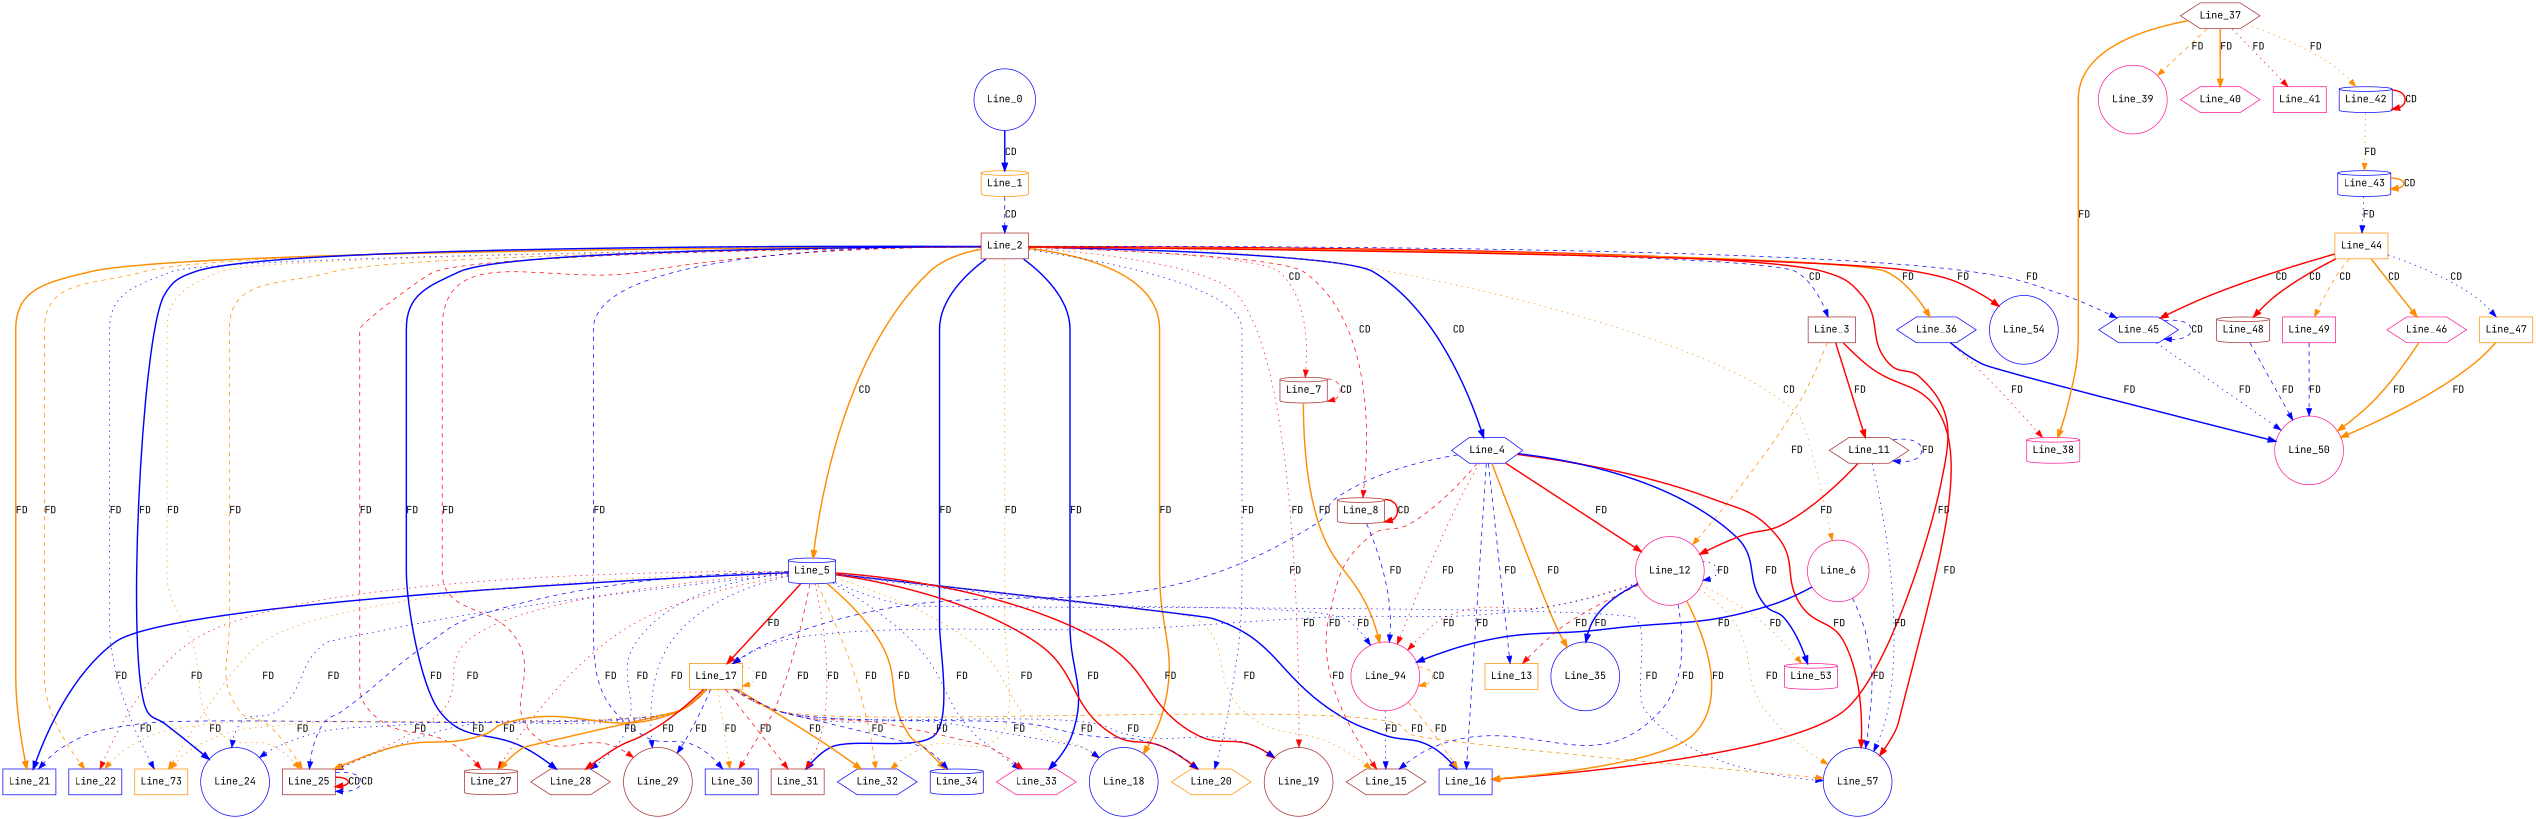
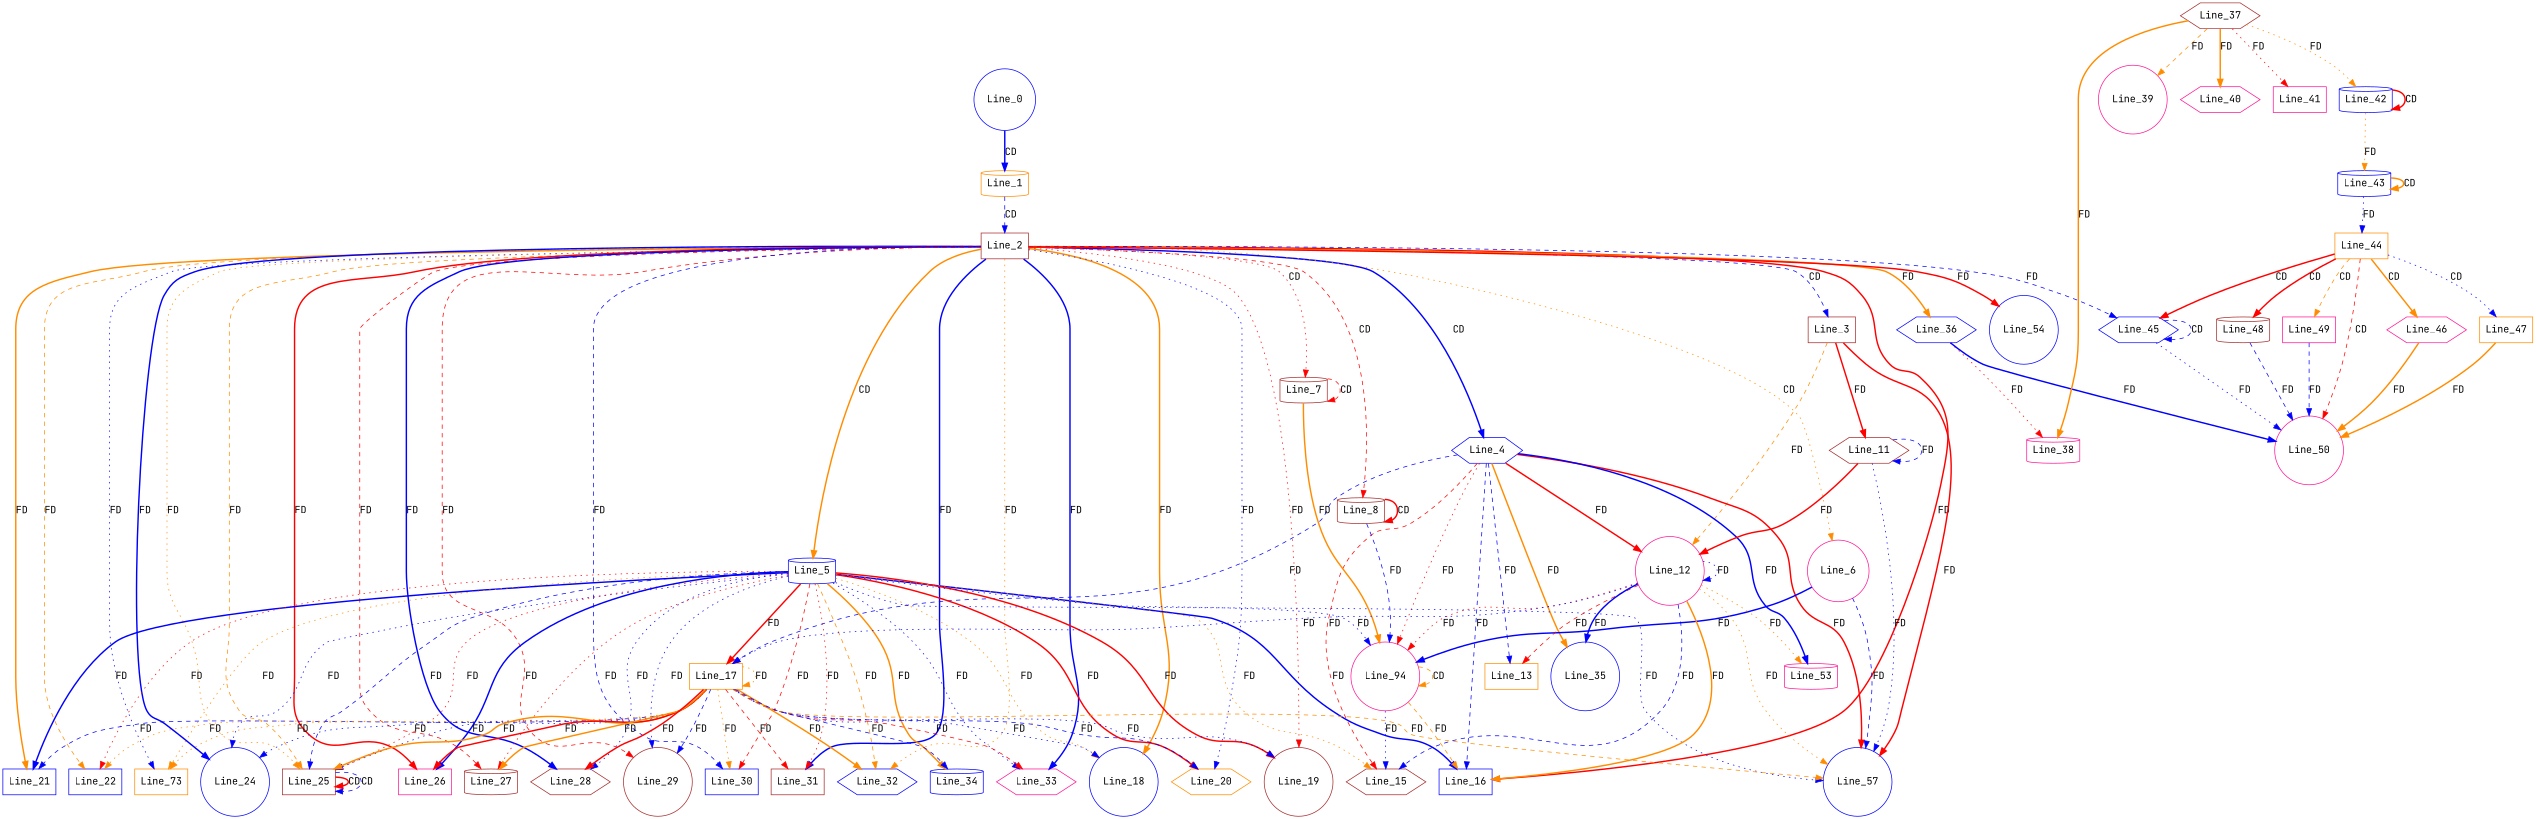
none -> (2349, 337)
none -> (425, 782)
